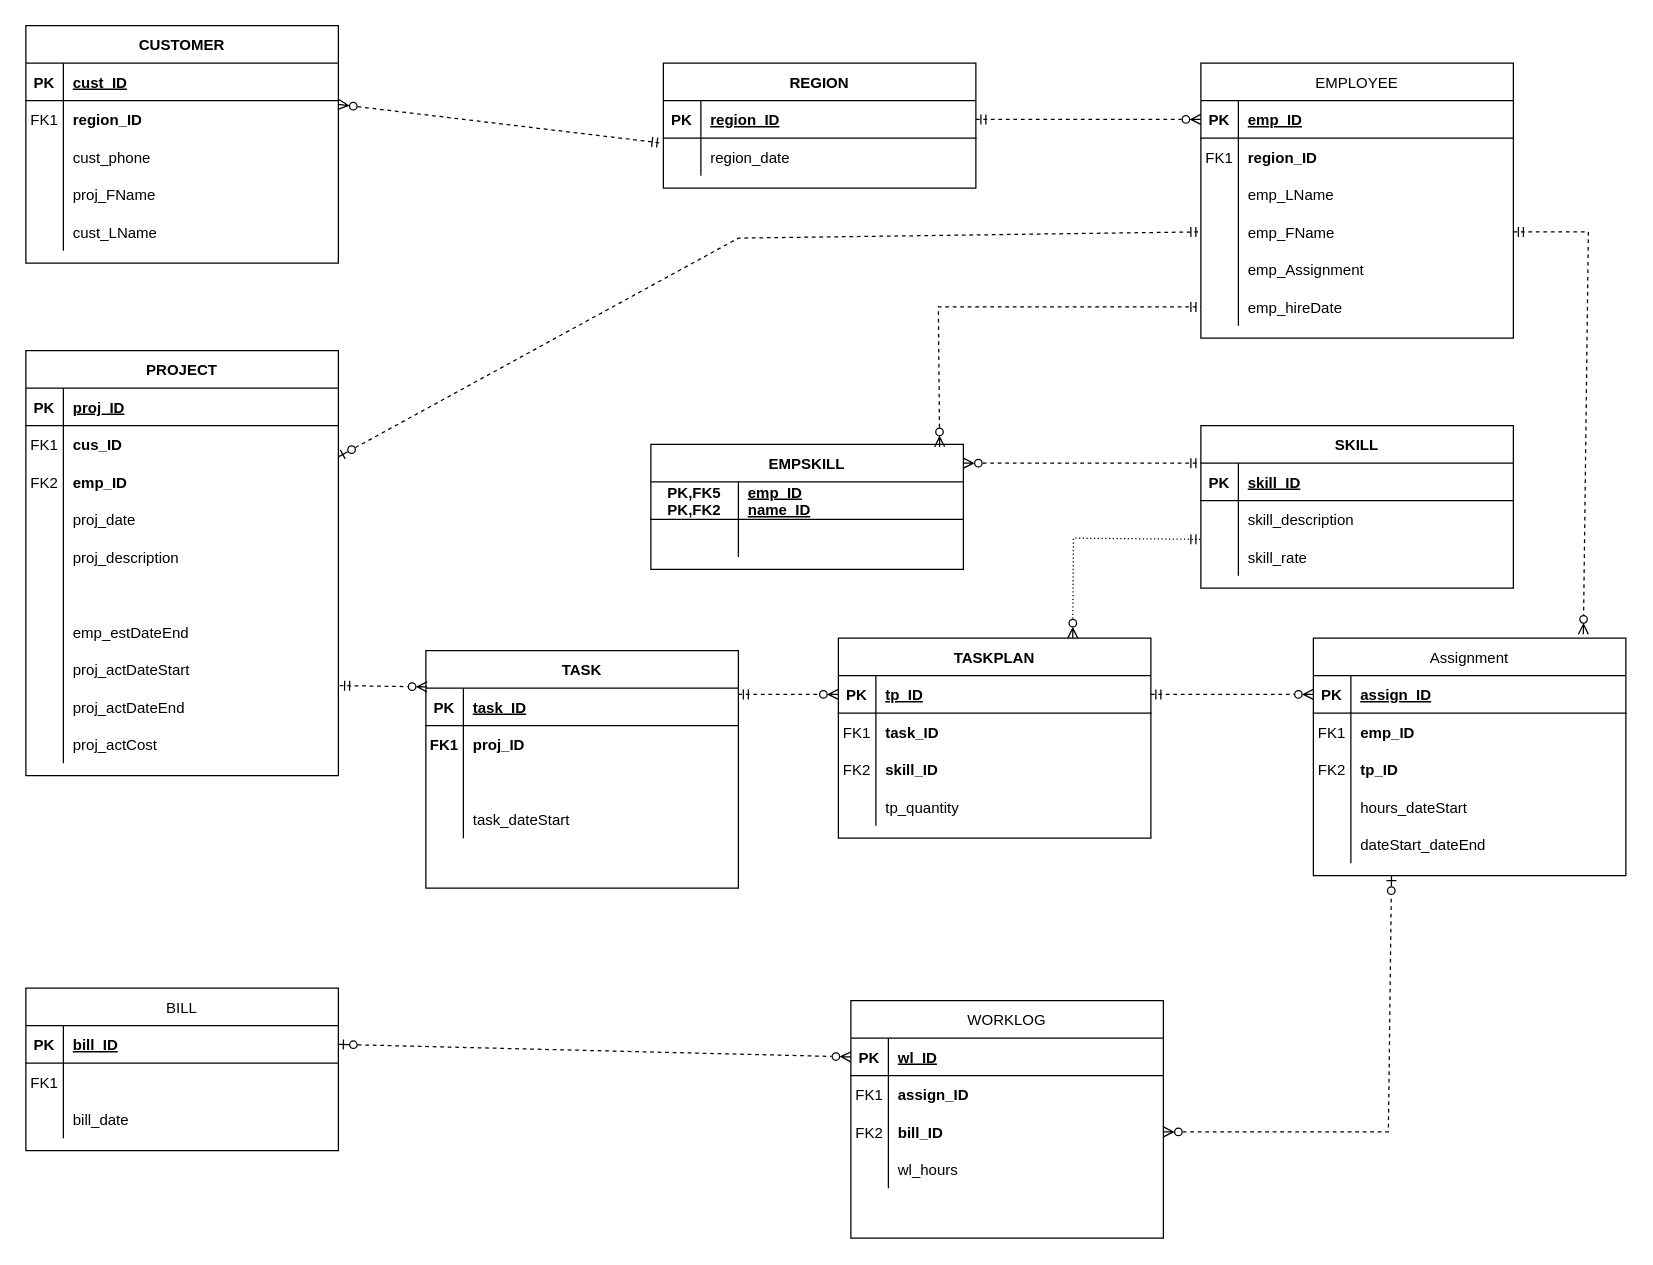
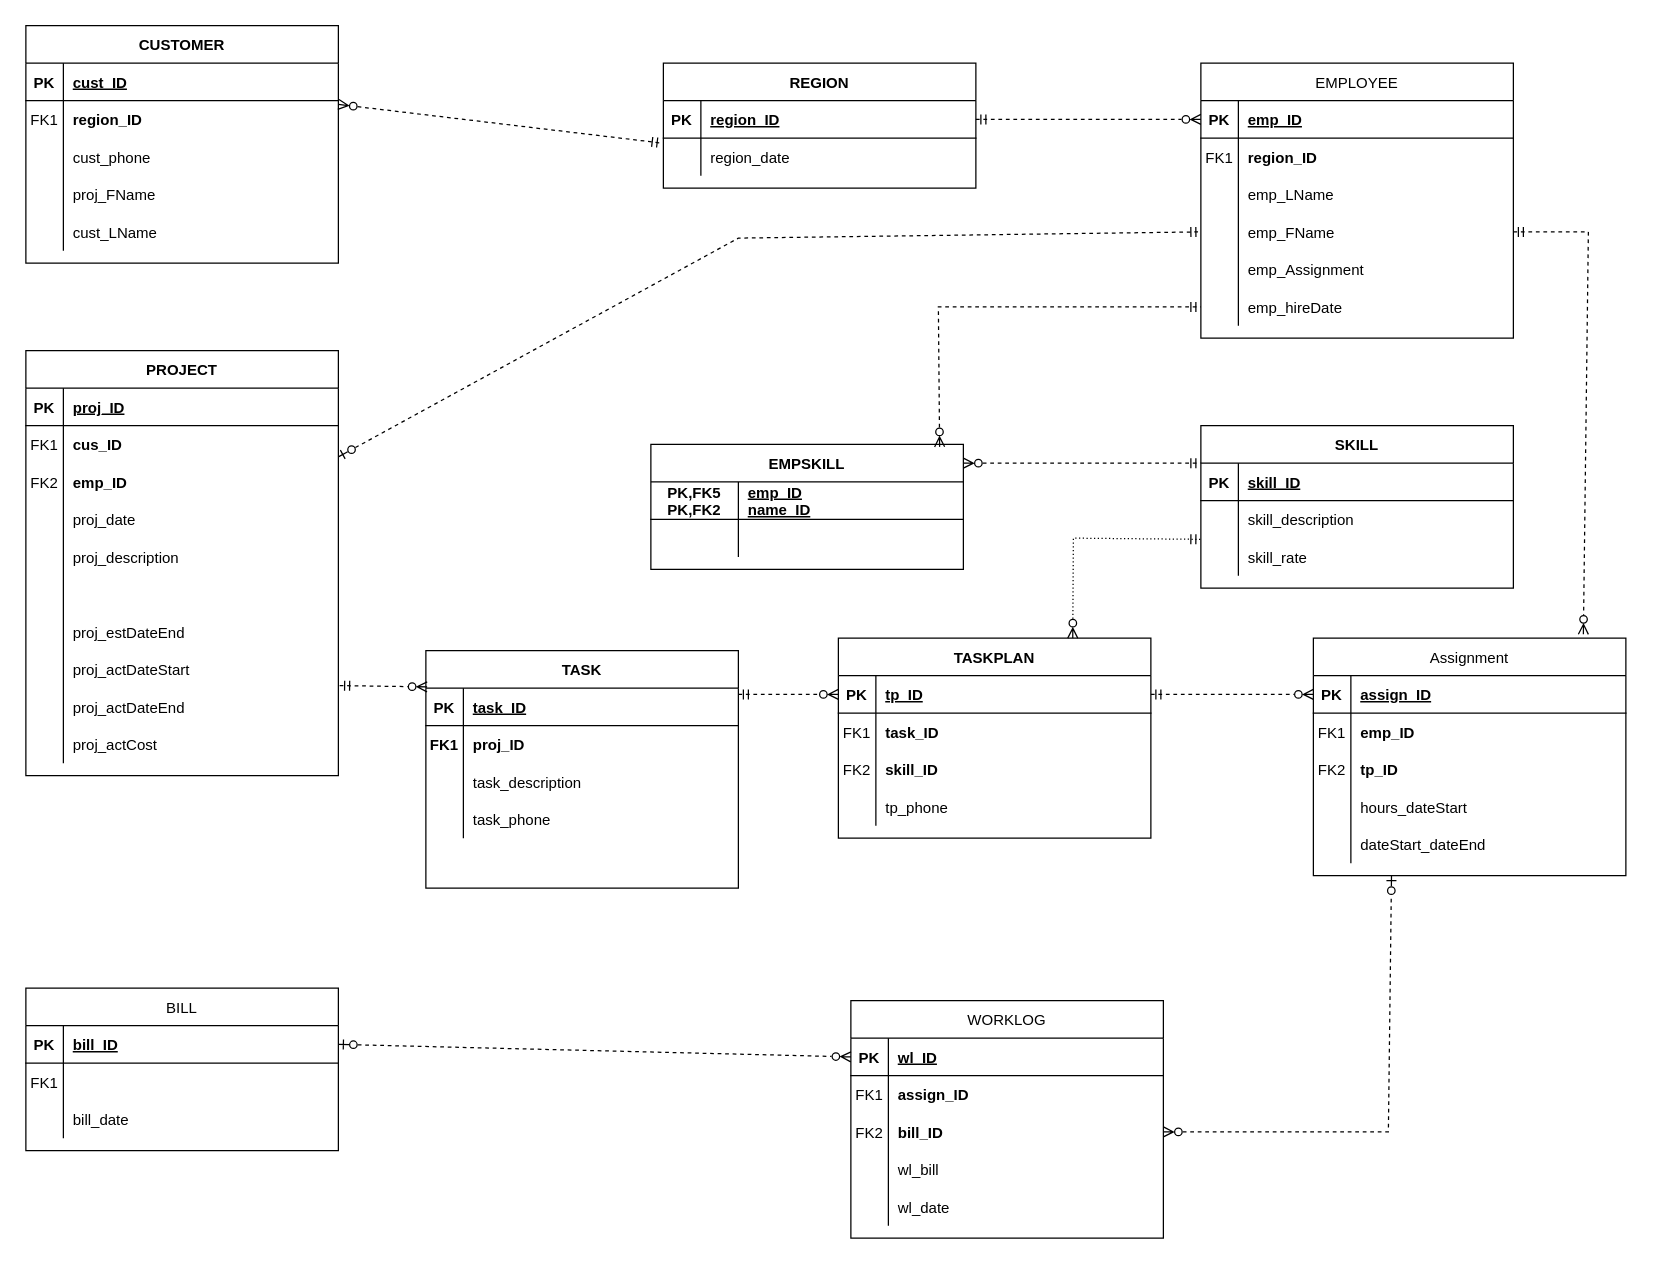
(131, 633) -> (136, 633)
none -> (601, 782)
(929, 808) -> (919, 808)
(531, 820) -> (515, 820)
(929, 1170) -> (919, 1170)
none -> (1026, 1207)
